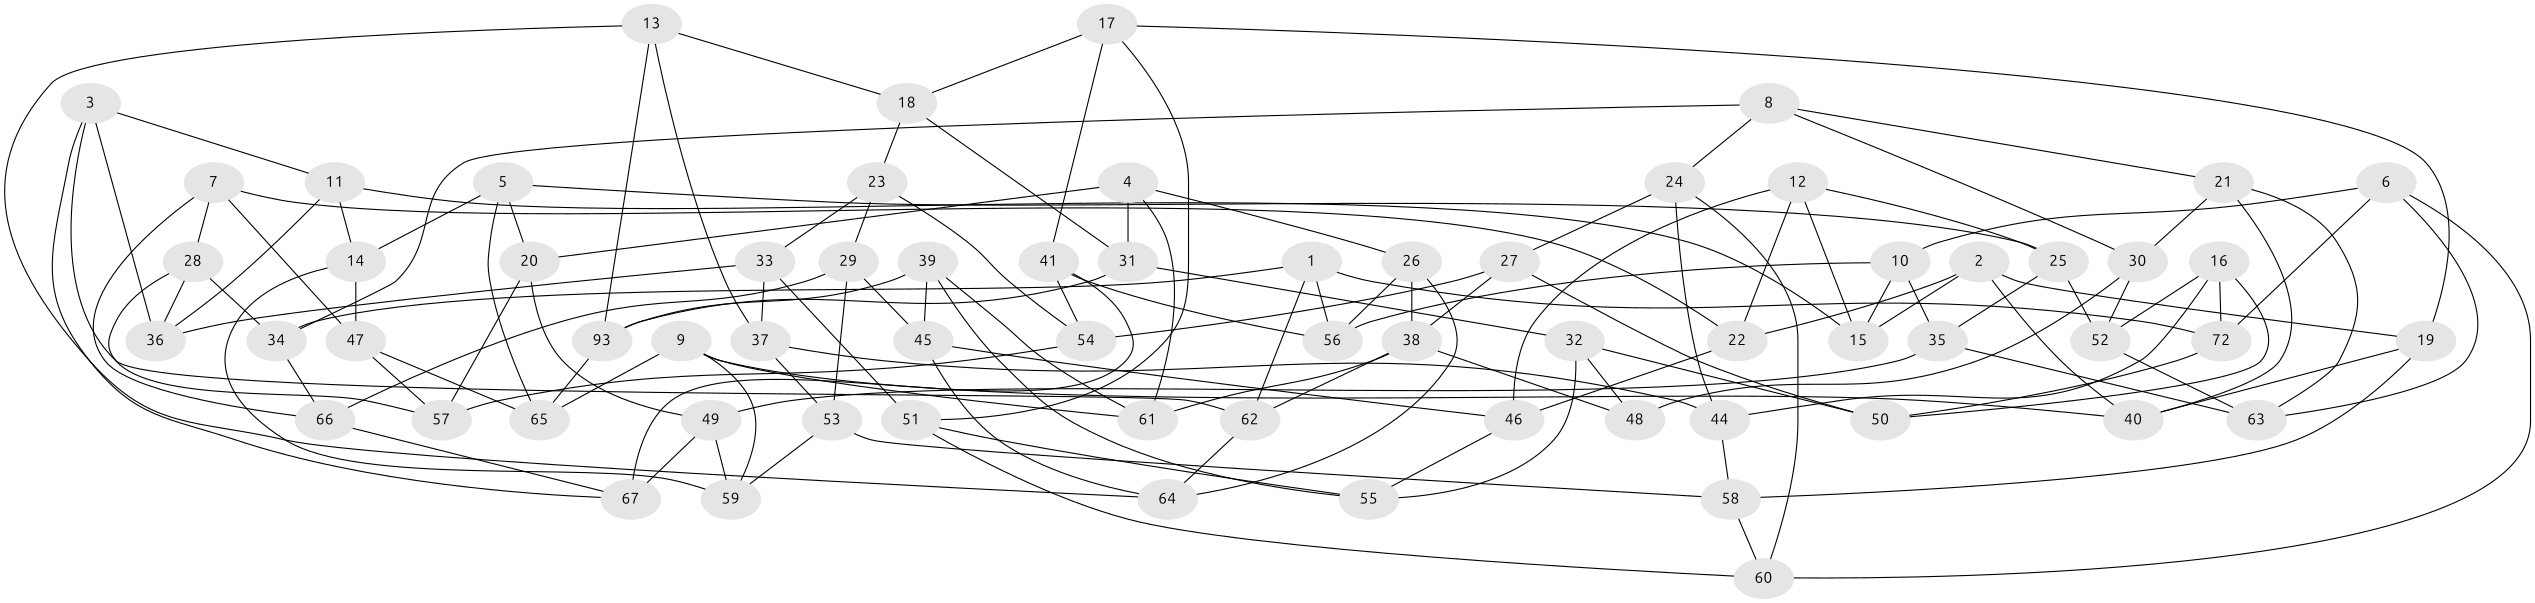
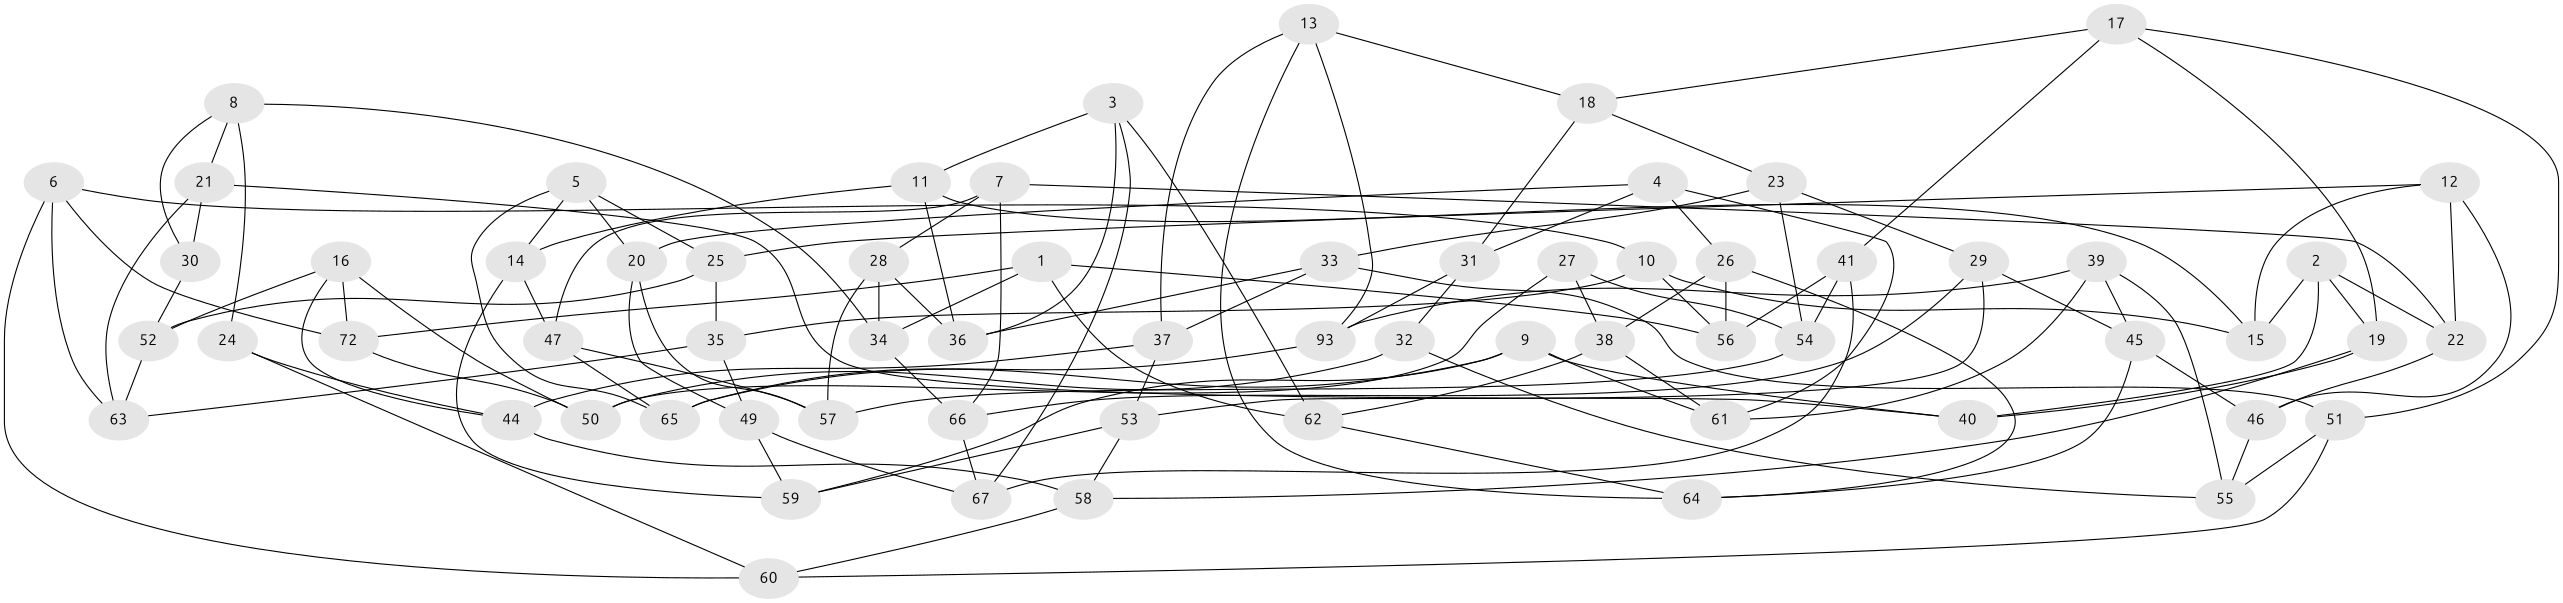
(1601, 218) -> none
(1635, 420) -> none
